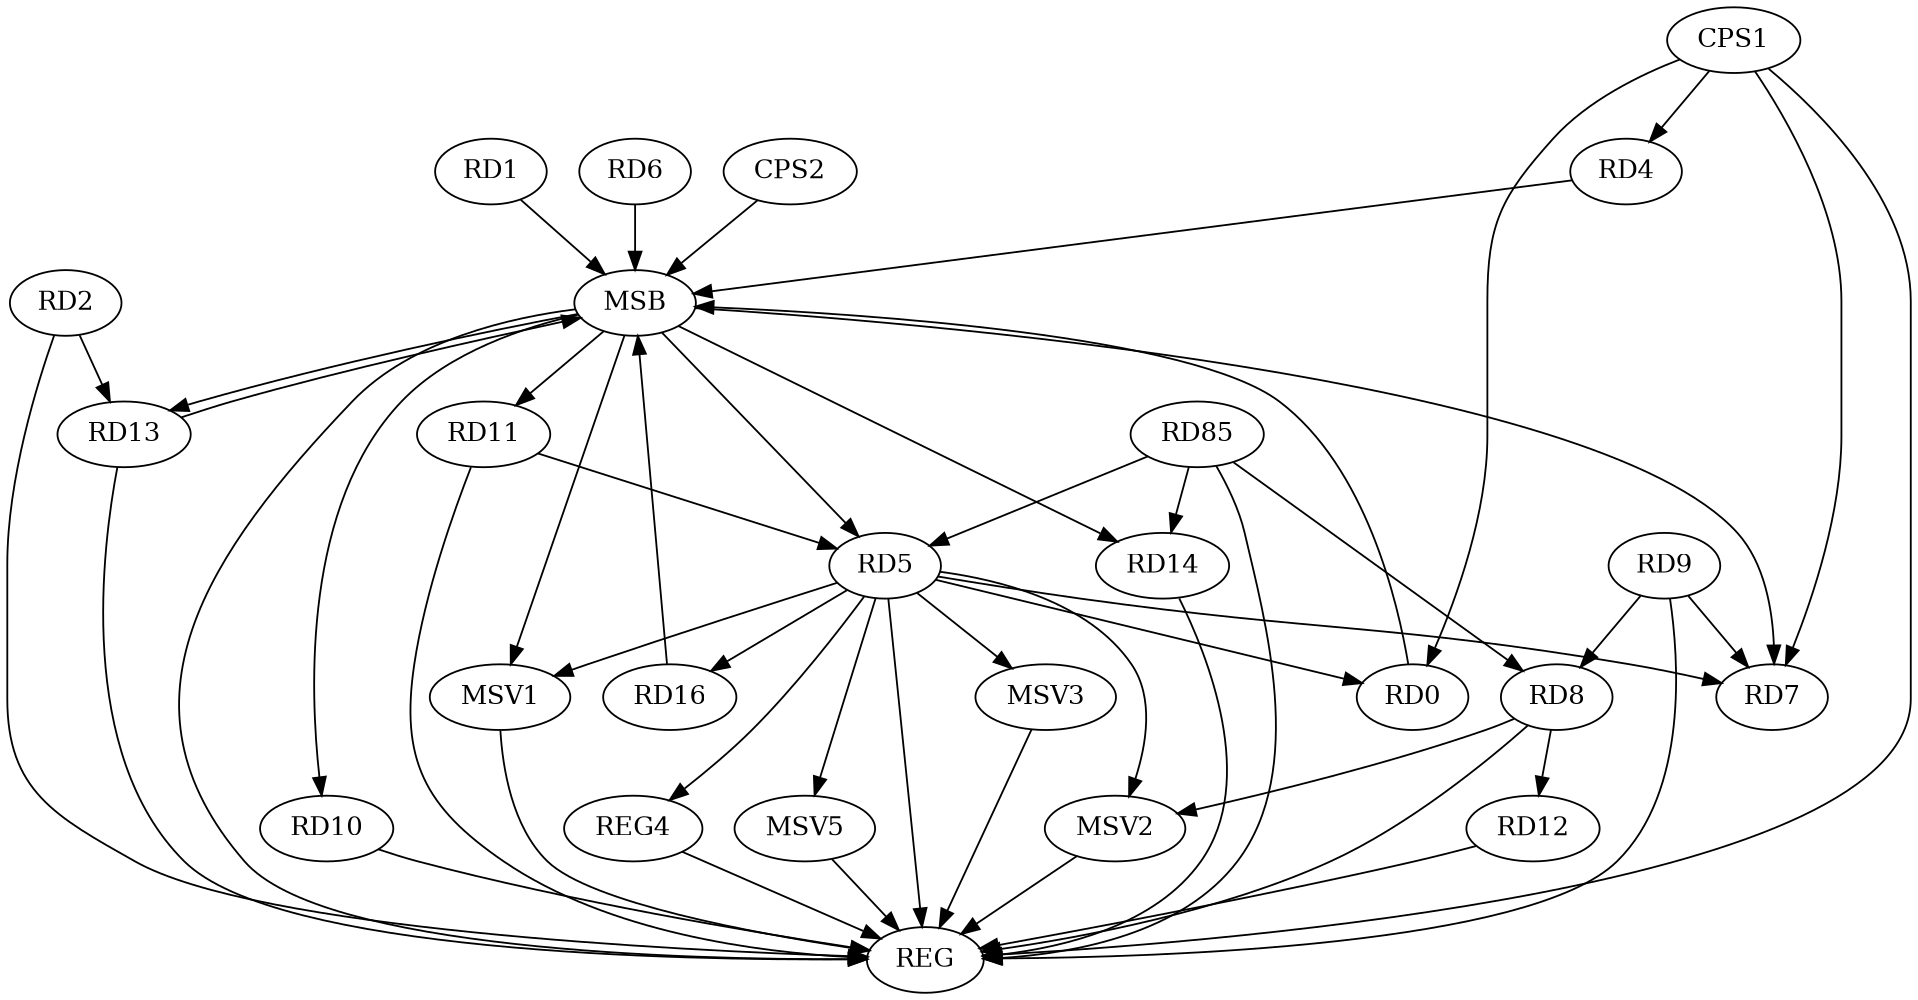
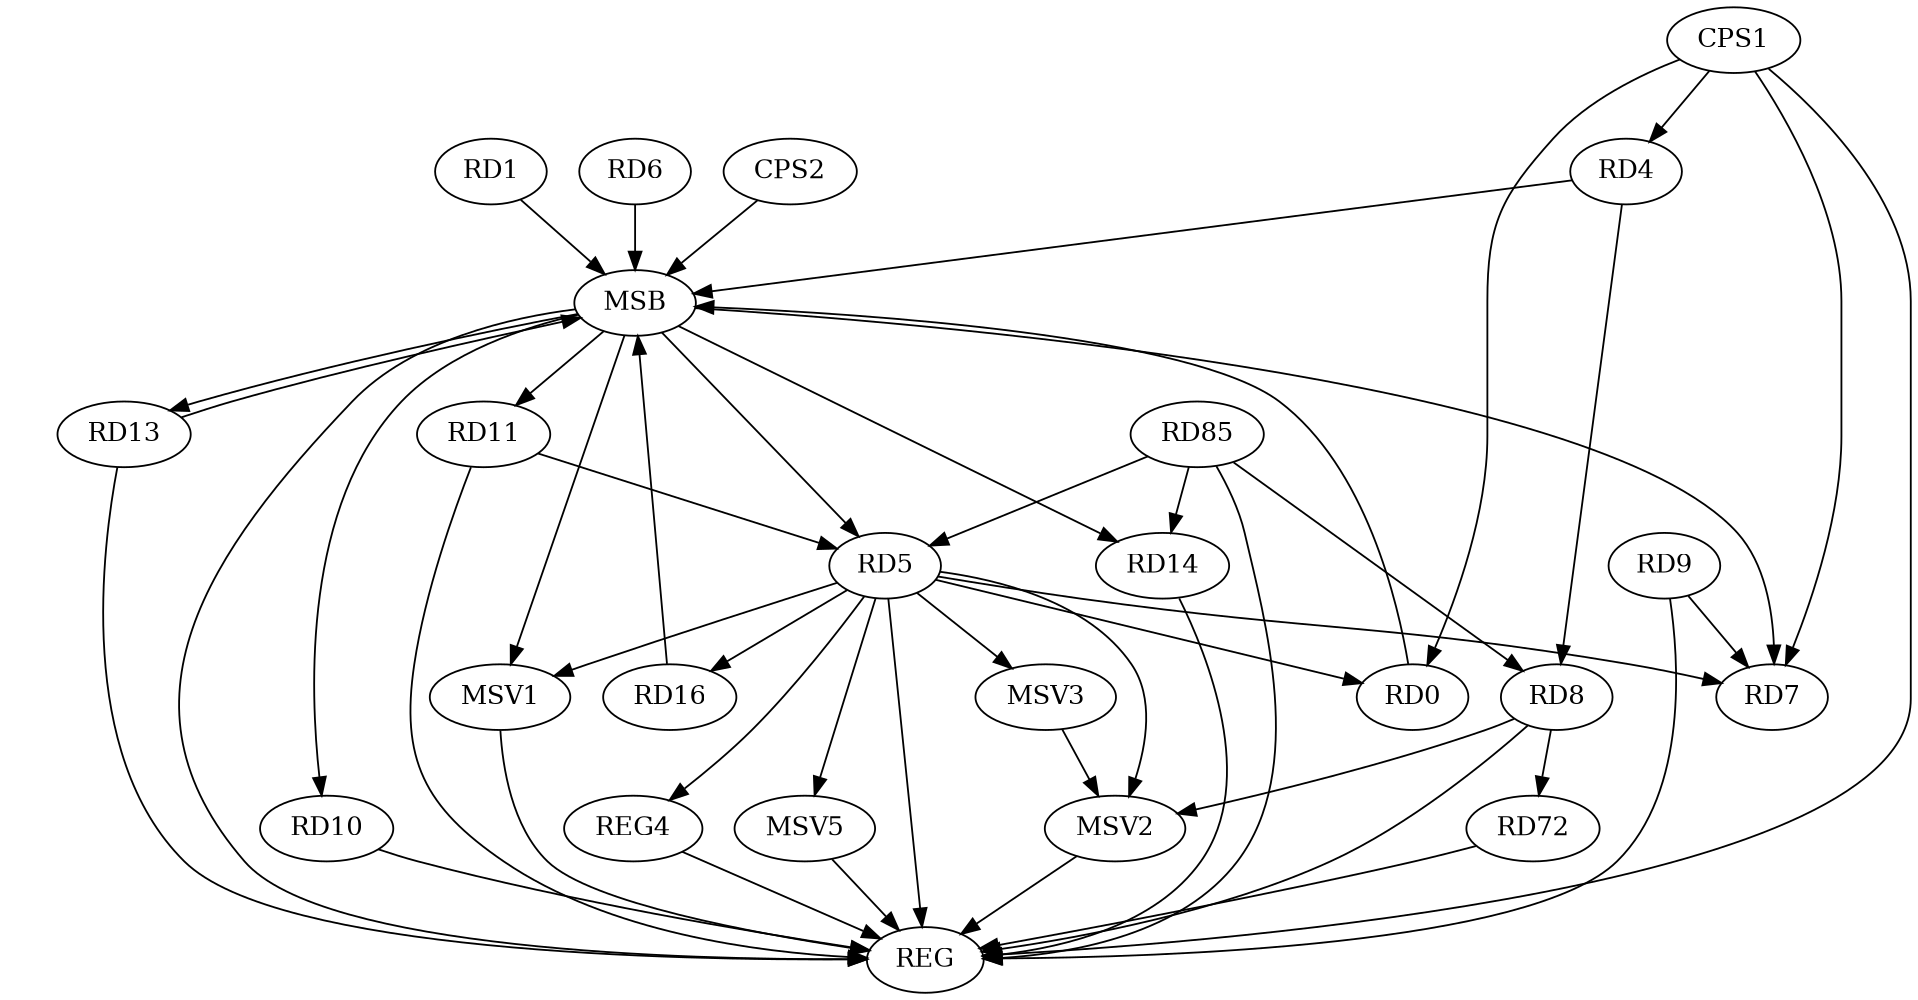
(66, 303) -> none
(1617, 624) -> (1593, 425)
(989, 820) -> (1076, 754)
(1533, 829) -> (1533, 829)
